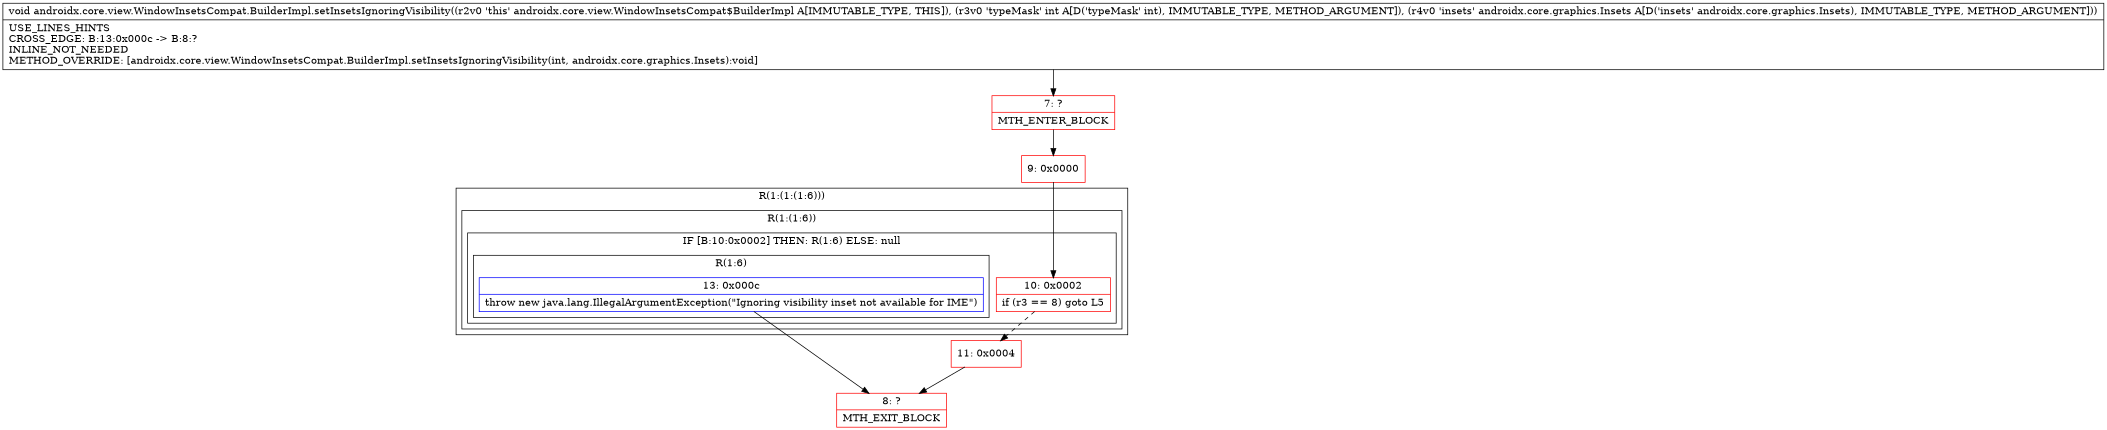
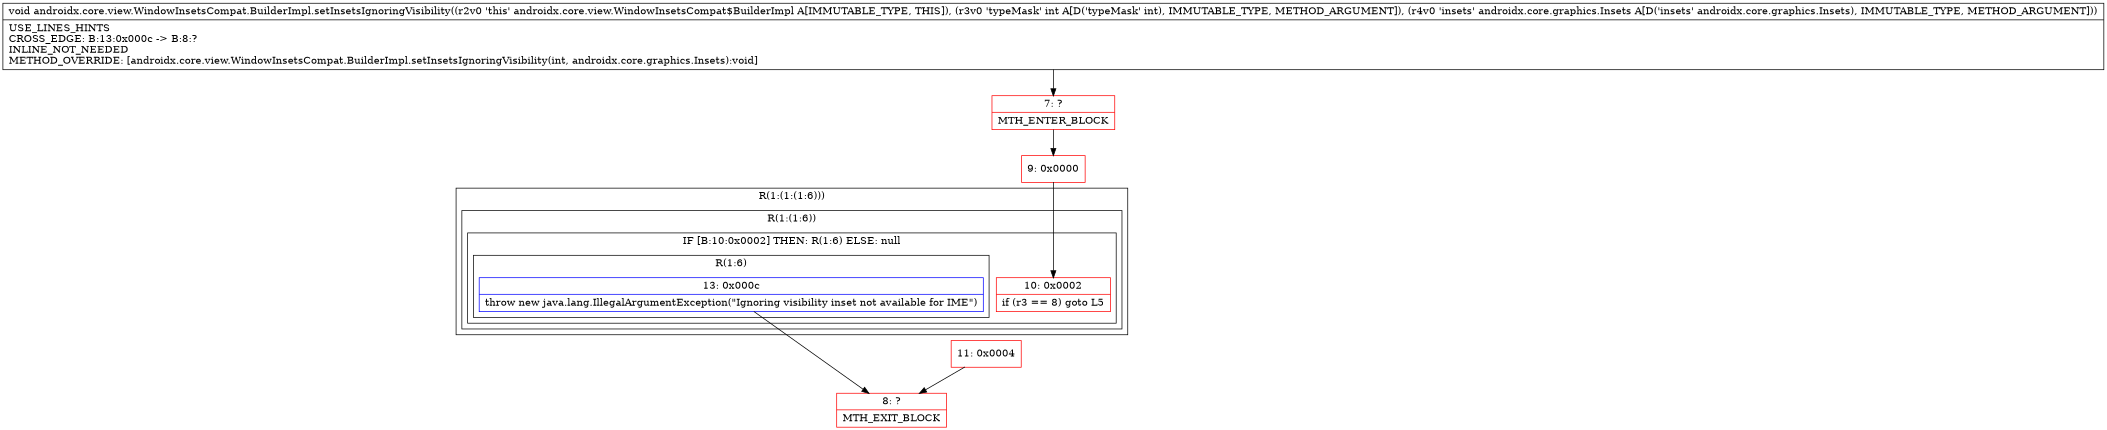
(1026, 319) -> none
